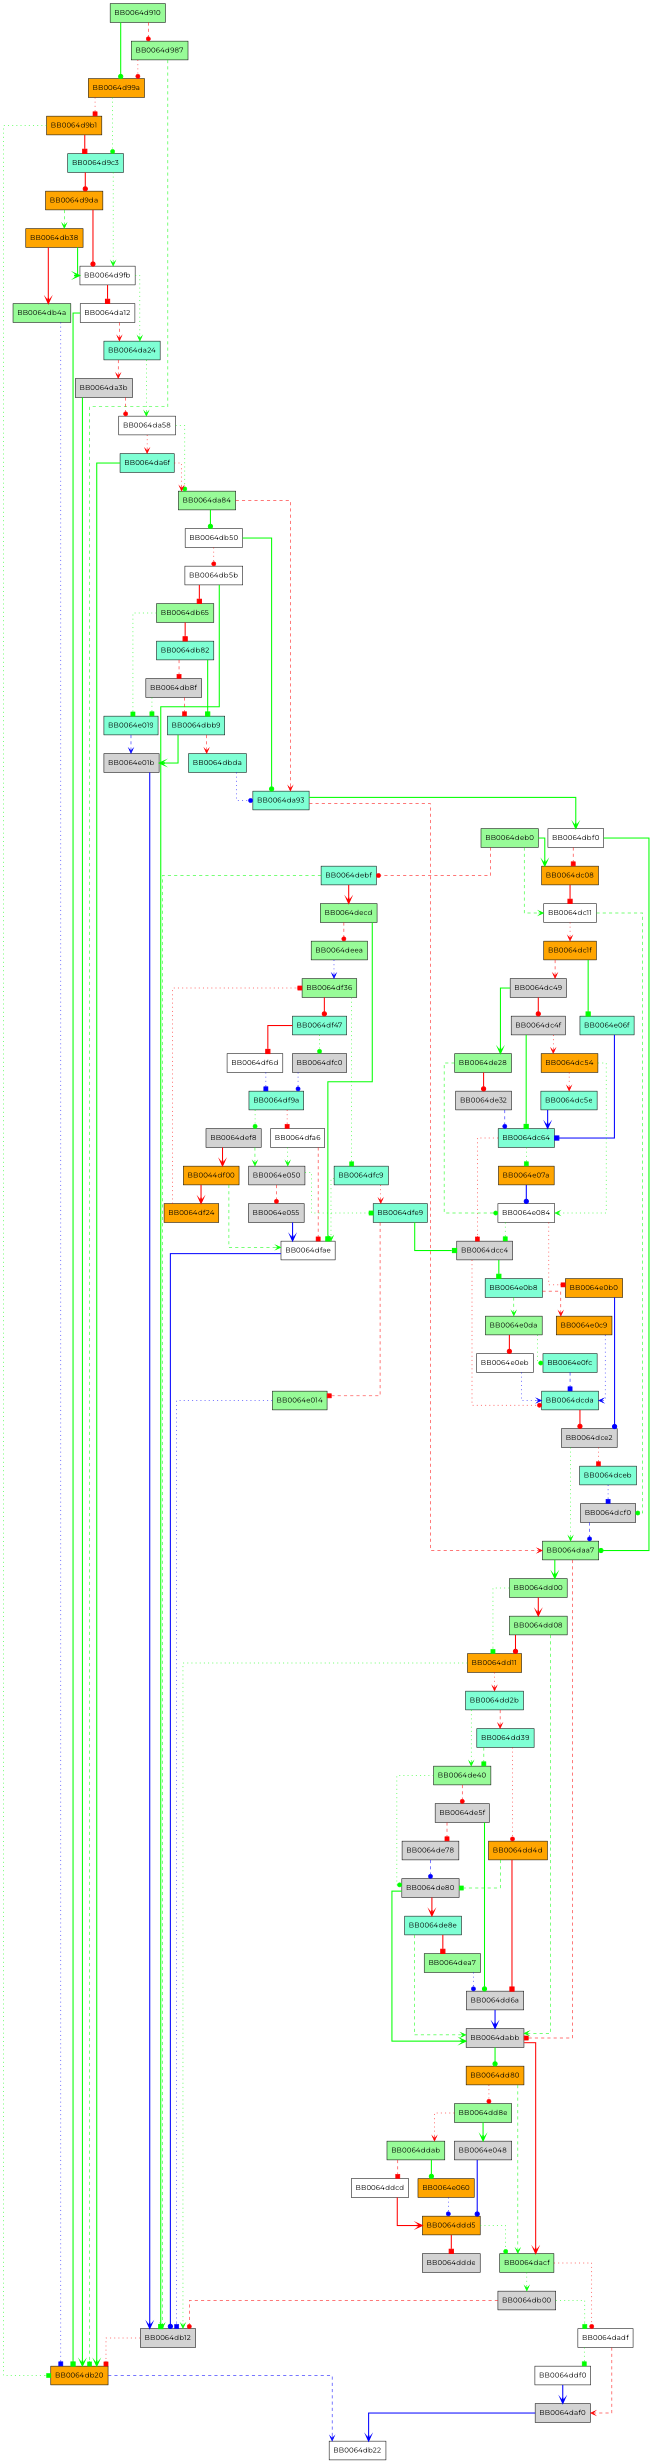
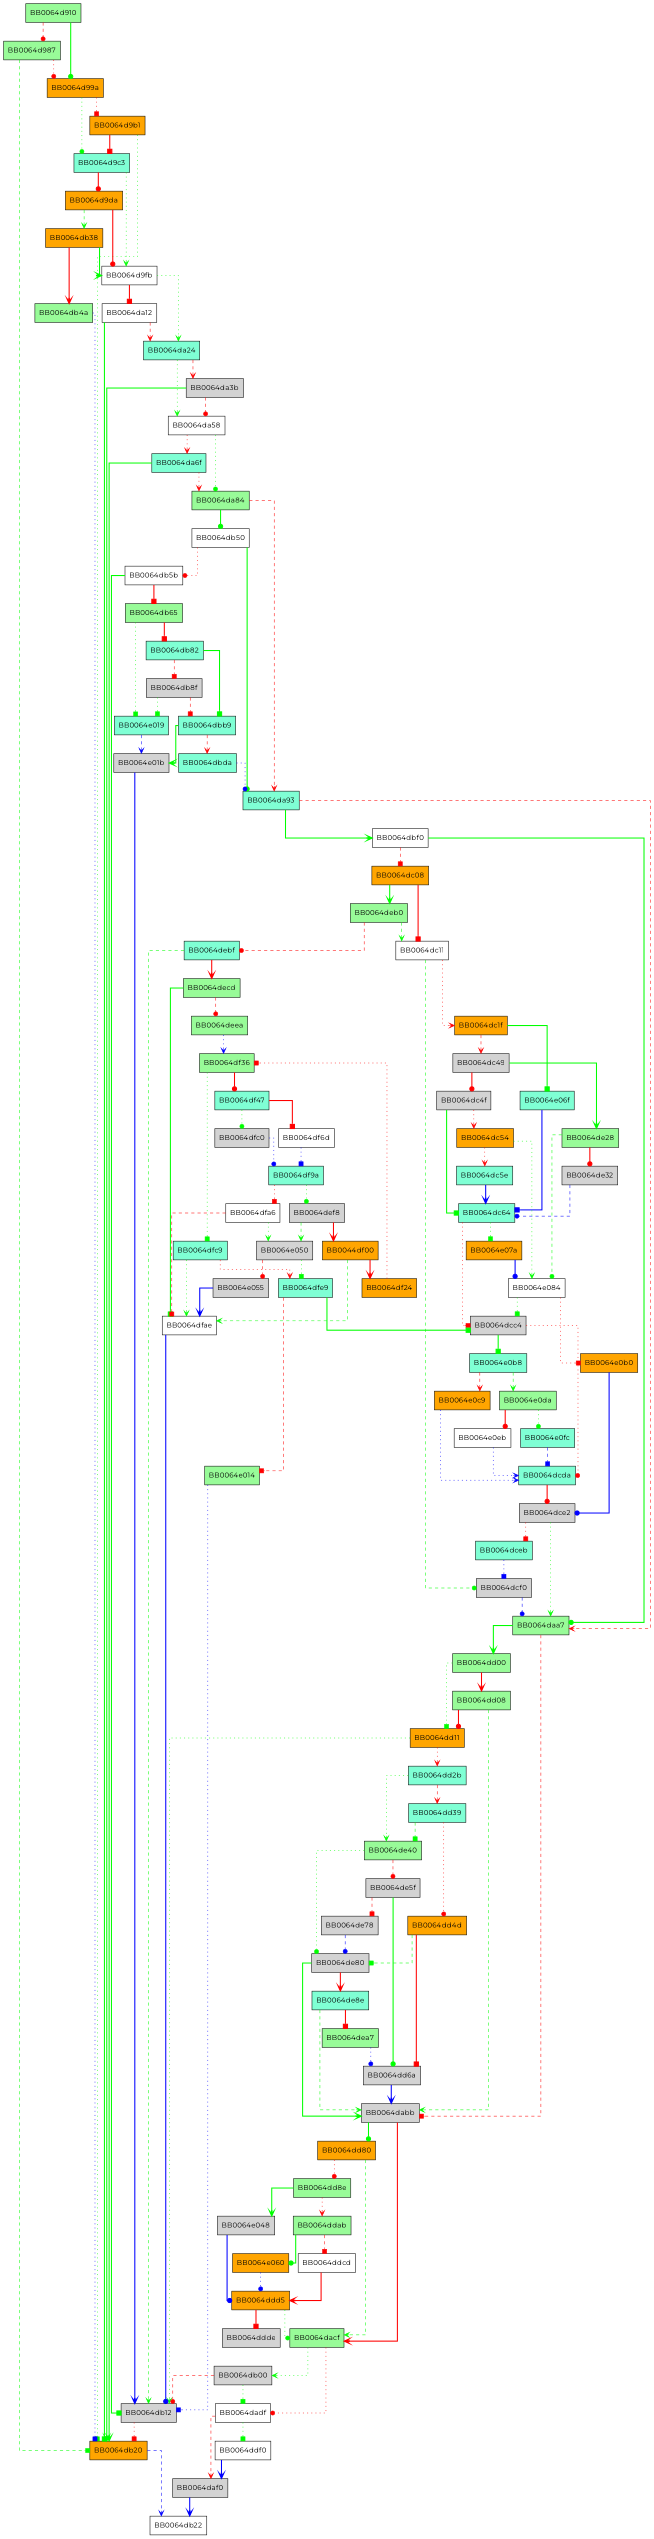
(545, 846) -> (390, 892)
